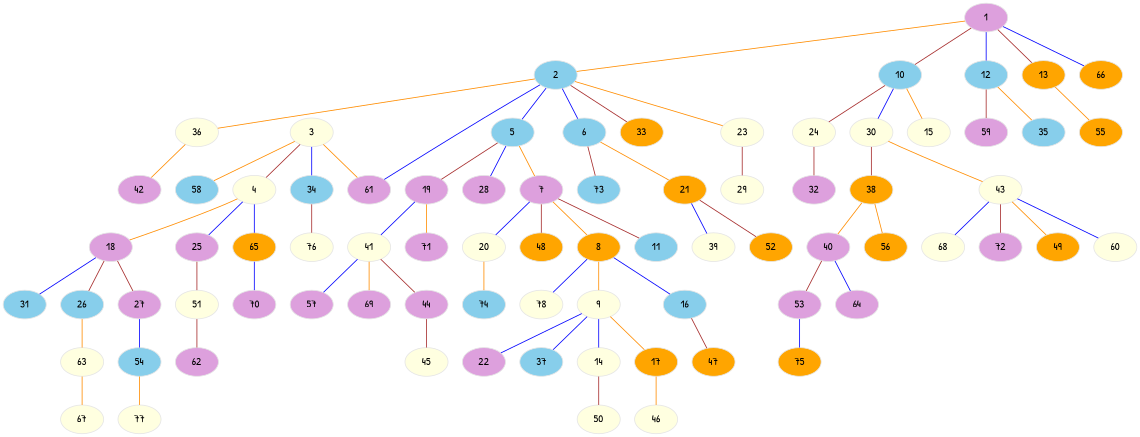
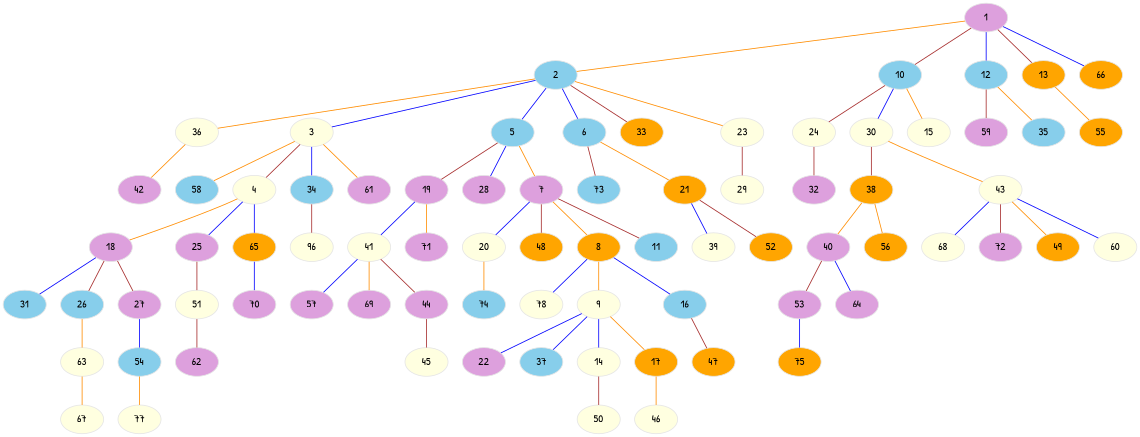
(462, 131) -> (434, 104)
(312, 247) -> (312, 247)
